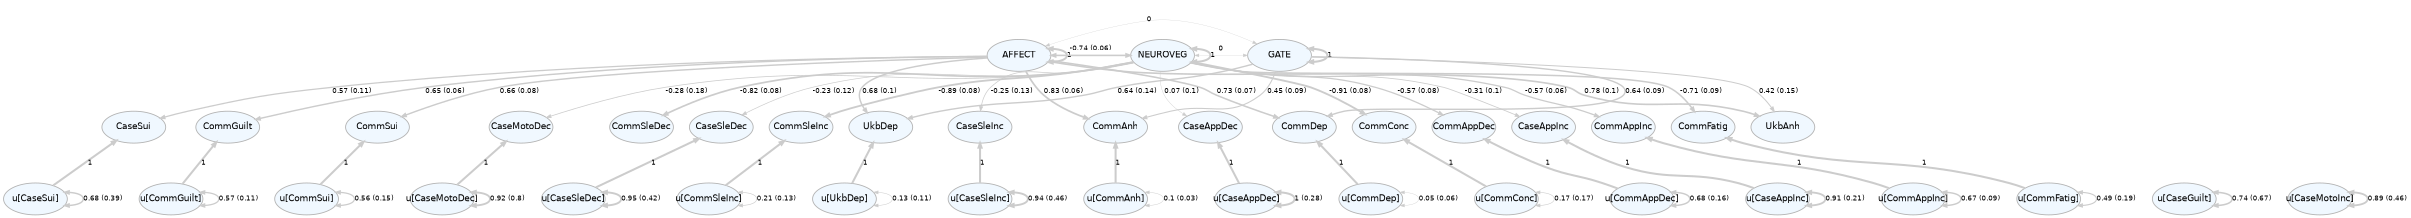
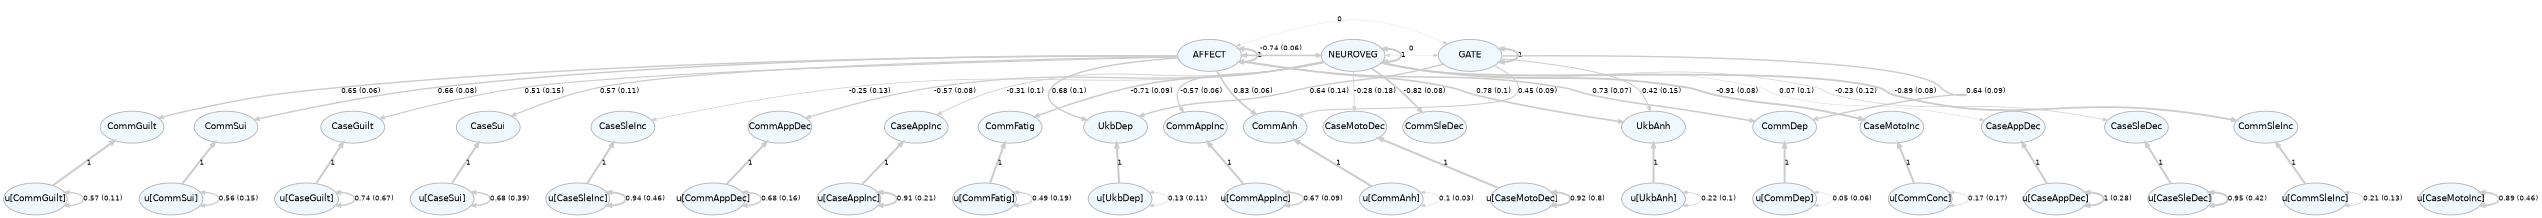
none -> (353, 127)
(1384, 127) -> (1892, 127)
none -> (1653, 199)
